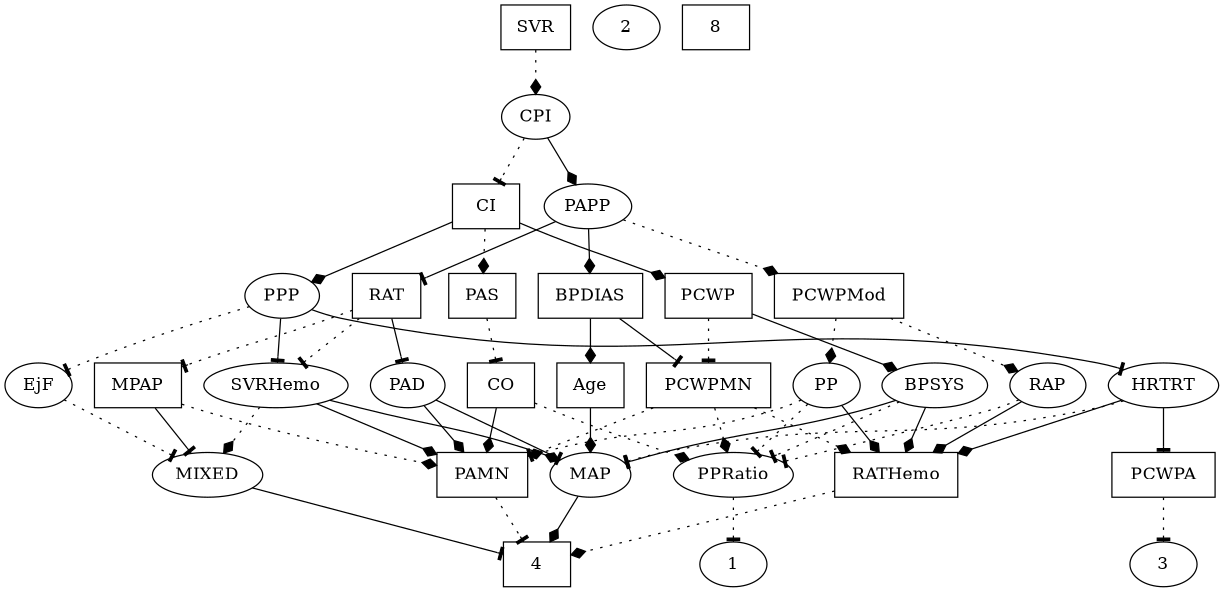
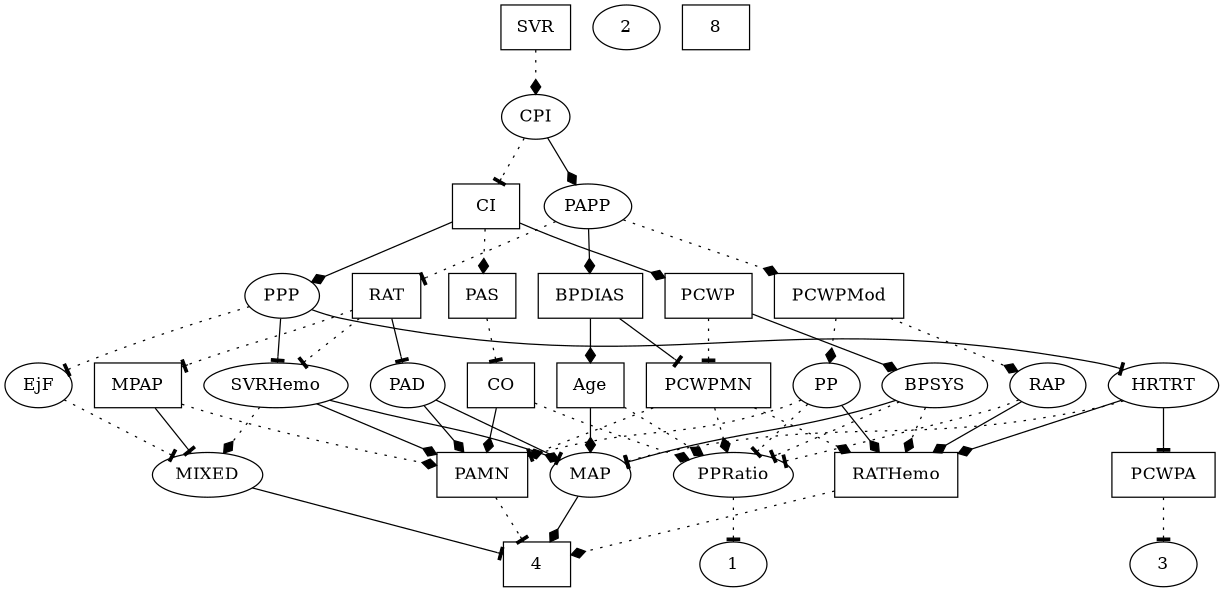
(494, 248) -> (494, 248)
(920, 421) -> (920, 421)
none -> (654, 425)
